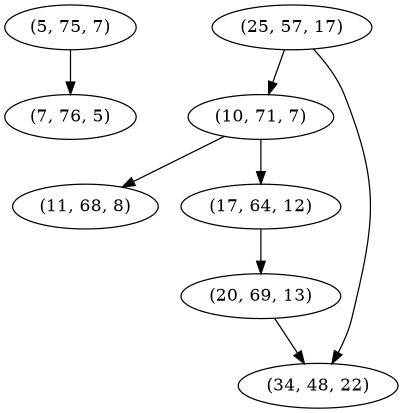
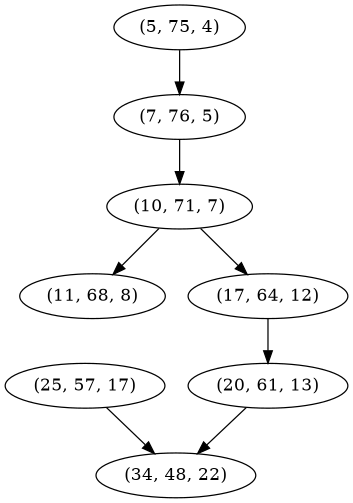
(70, 27) -> (180, 27)
(279, 66) -> (180, 156)
(261, 296) -> (268, 386)
